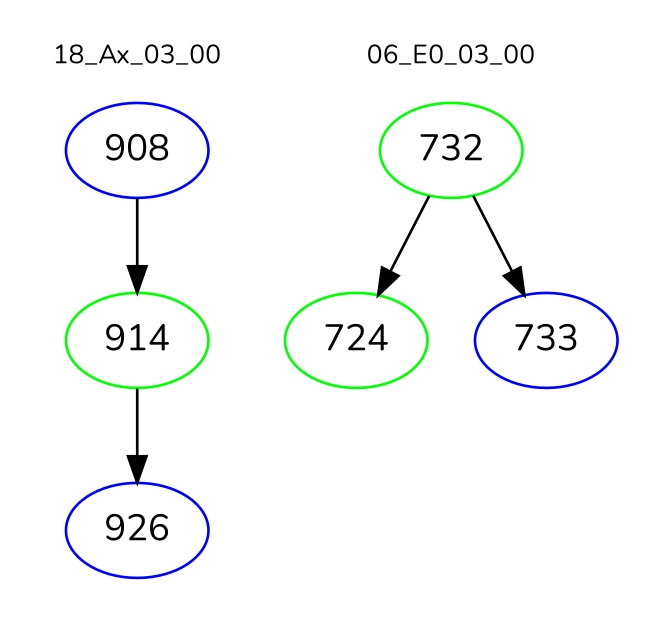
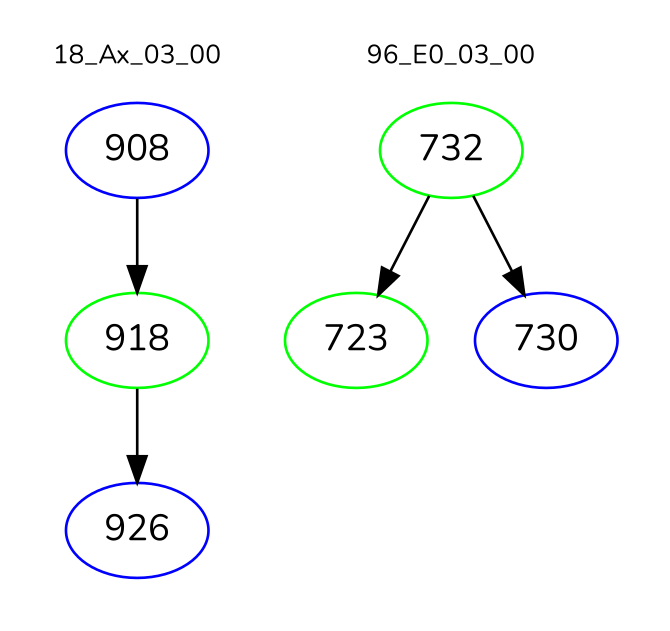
(451, 57) -> (451, 57)
(137, 340) -> (137, 340)
(356, 340) -> (356, 340)
(546, 340) -> (546, 340)
